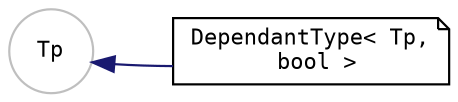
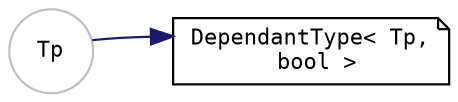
(144, 66) -> (121, 38)
